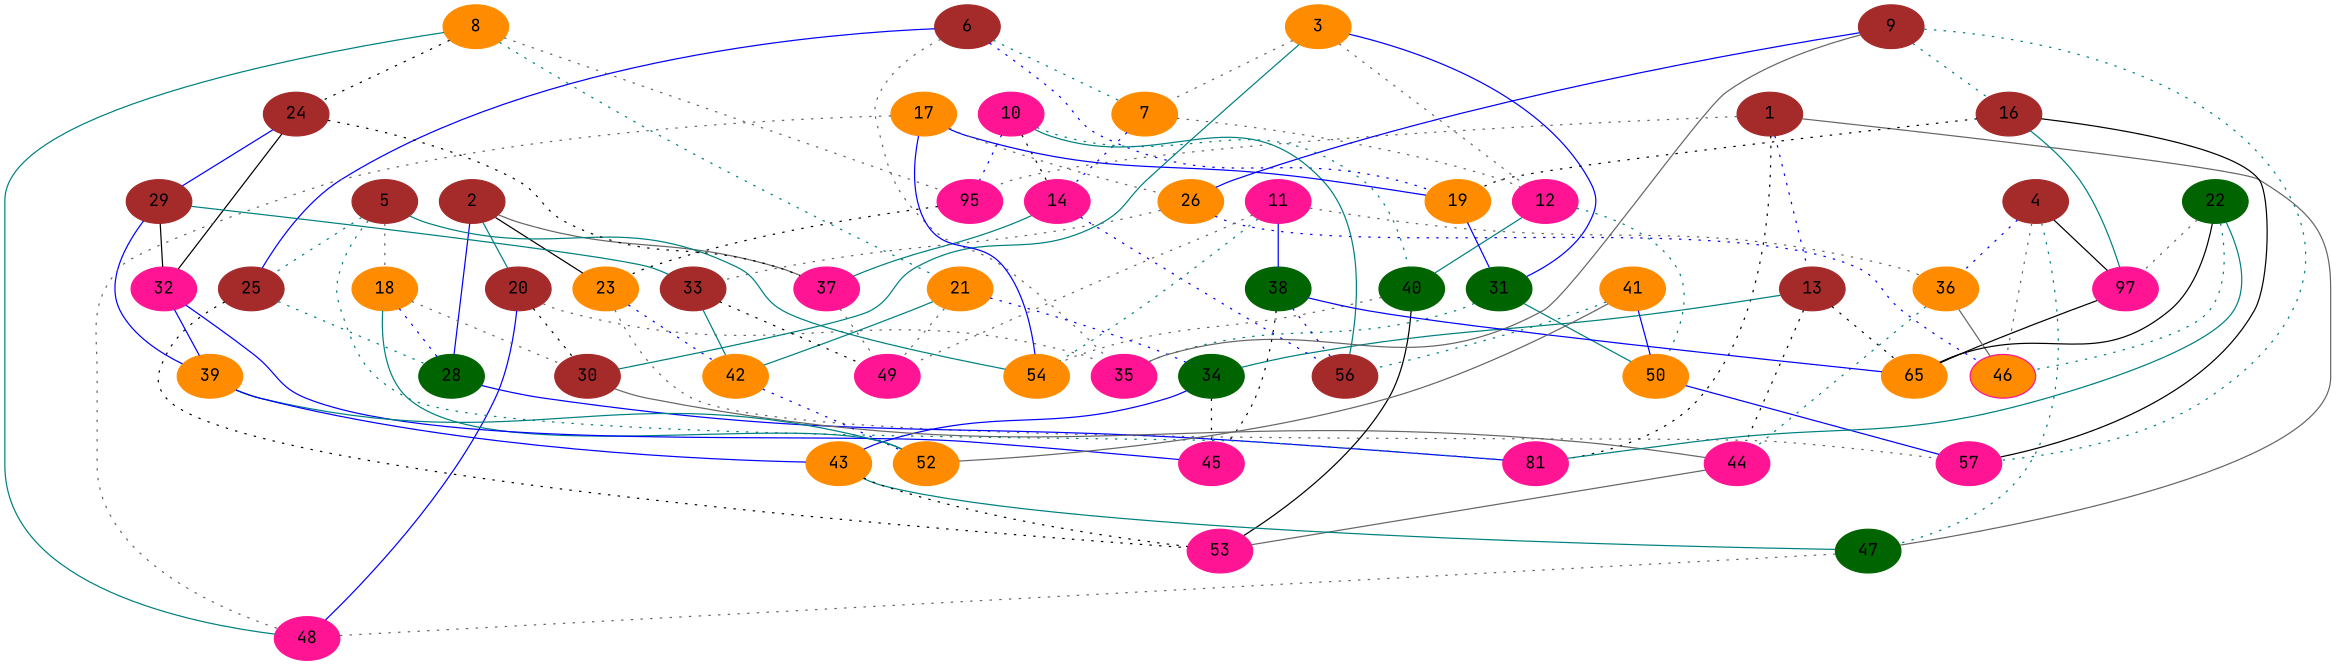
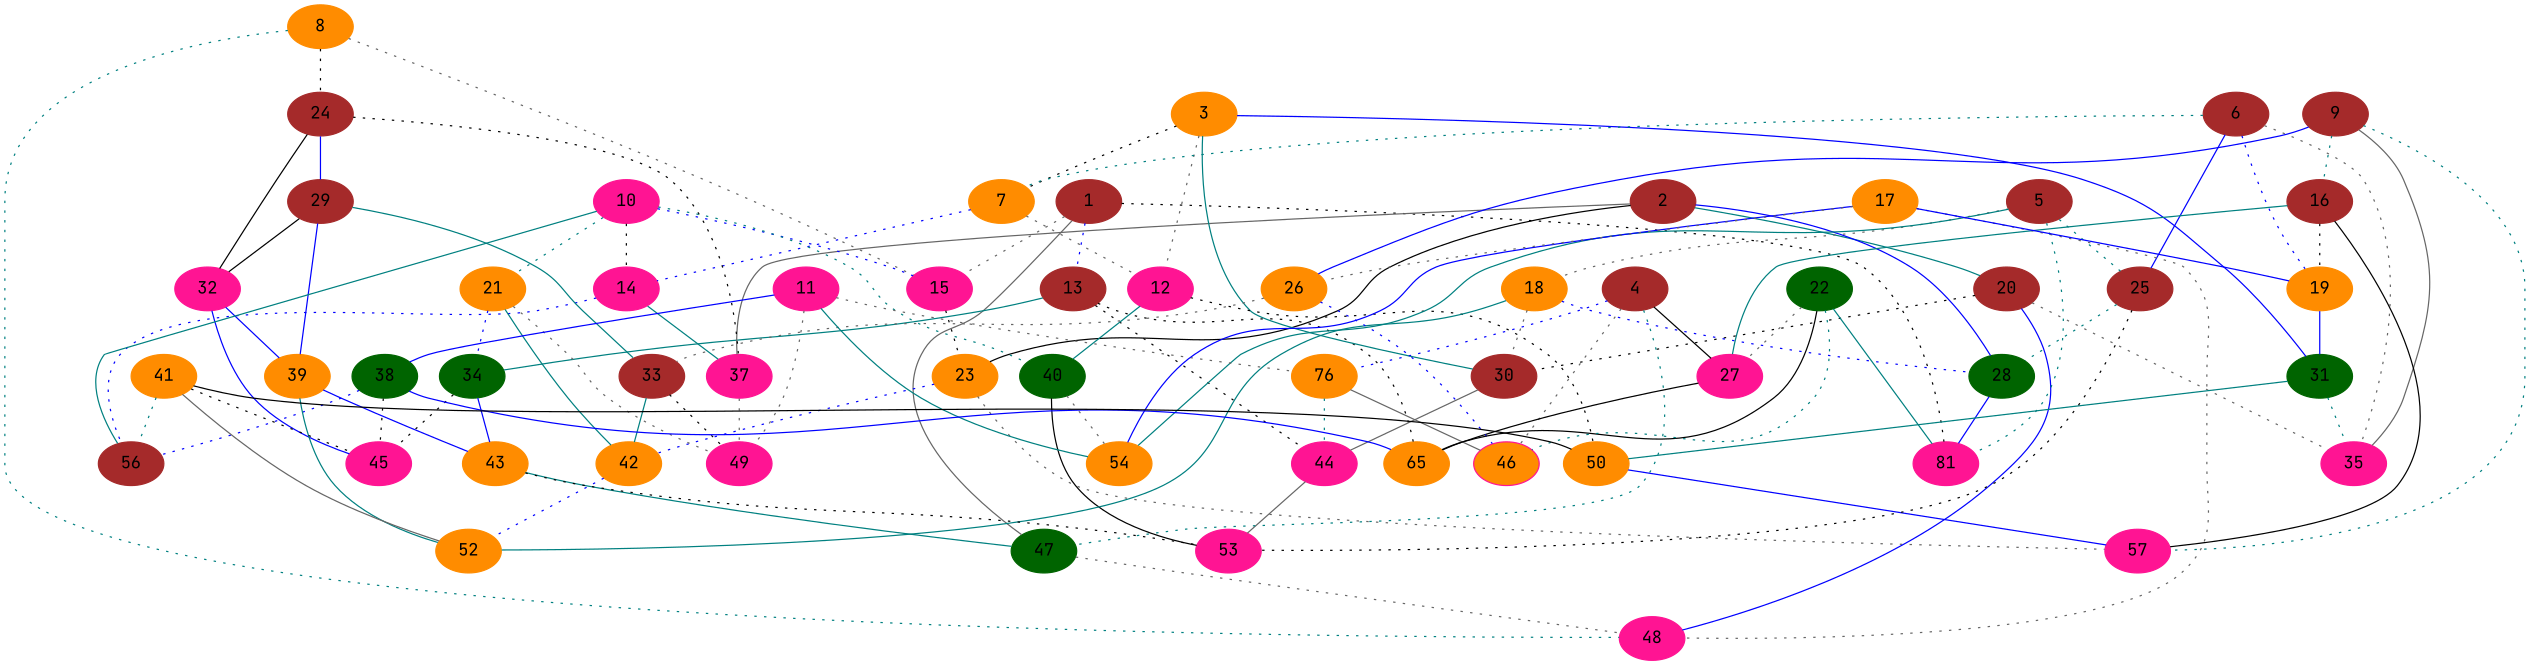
(1232, 70) -> (1101, 156)
(714, 164) -> (559, 245)
(970, 202) -> (940, 289)
(1669, 257) -> (1481, 320)
(5, 262) -> (486, 596)
(1946, 289) -> (1324, 376)
(2126, 289) -> (1730, 376)
(1161, 293) -> (926, 401)
(1644, 333) -> (883, 410)
none -> (263, 418)
